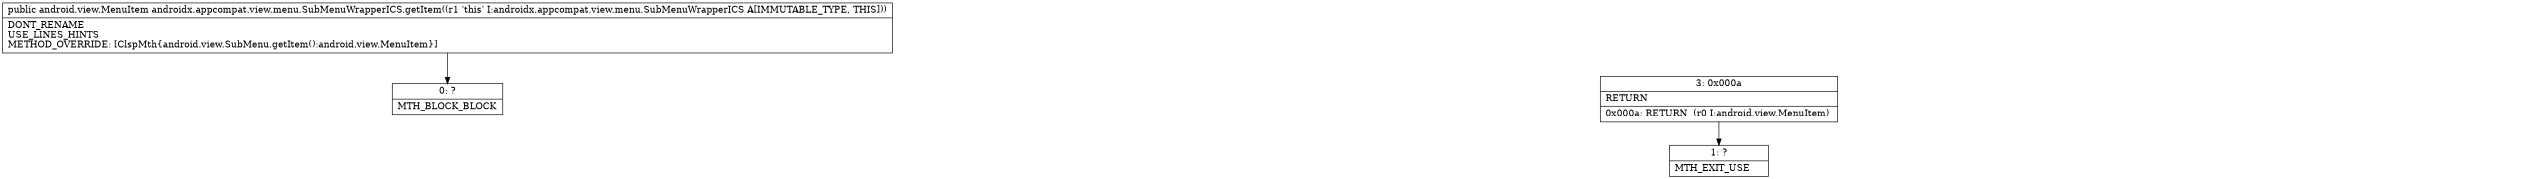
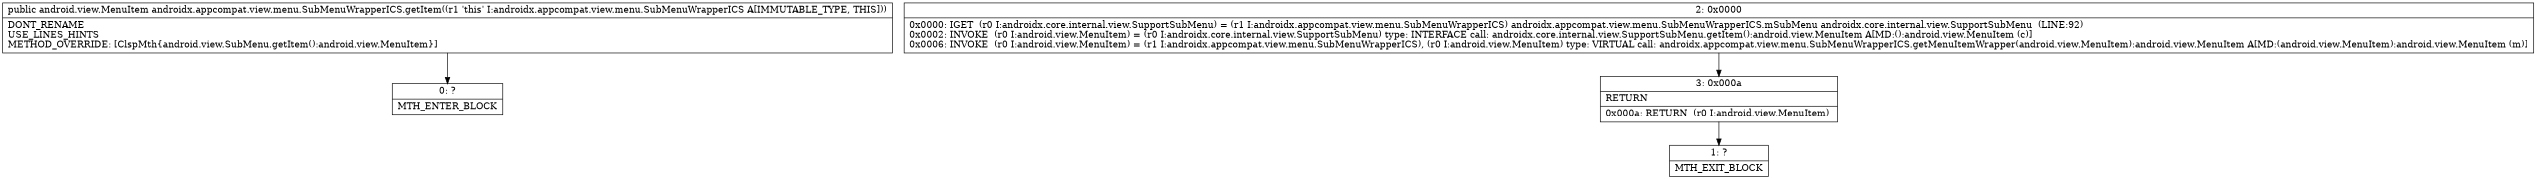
none -> (1719, 28)
(447, 107) -> (448, 107)
(1712, 168) -> (1719, 168)
